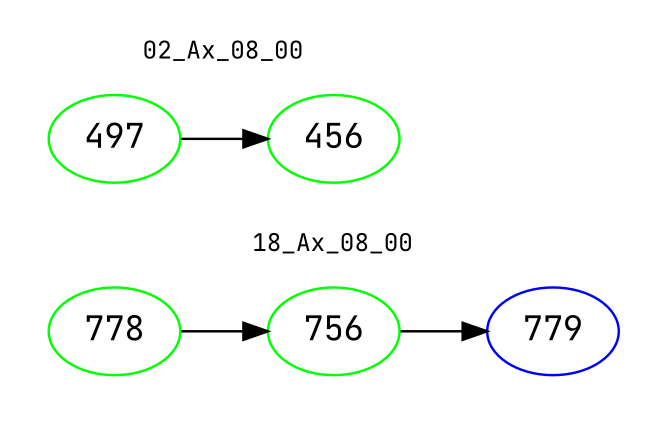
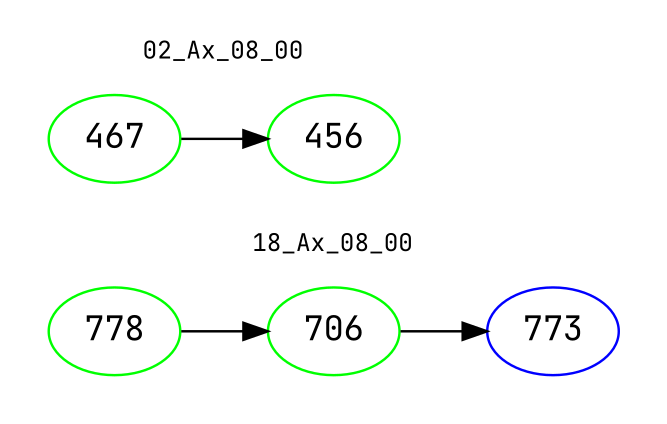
(114, 139) -> (114, 139)
(334, 331) -> (334, 331)
(553, 331) -> (553, 331)
